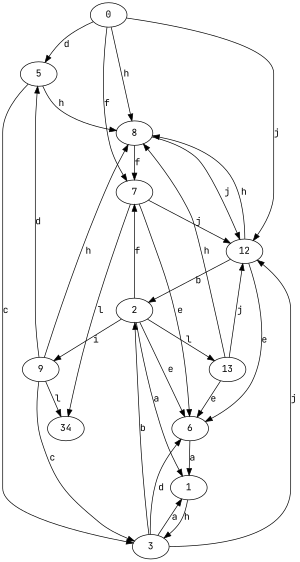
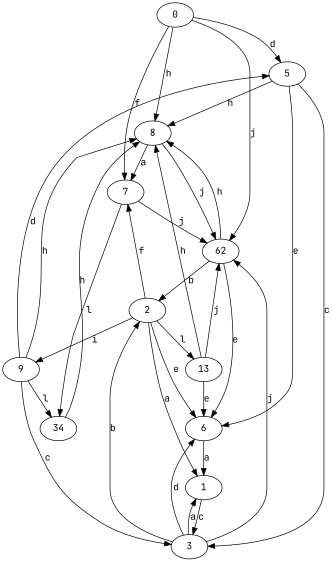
(138, 163) -> (144, 163)
(244, 251) -> (221, 251)
none -> (80, 274)
(173, 305) -> (293, 274)
(187, 517) -> (201, 517)
